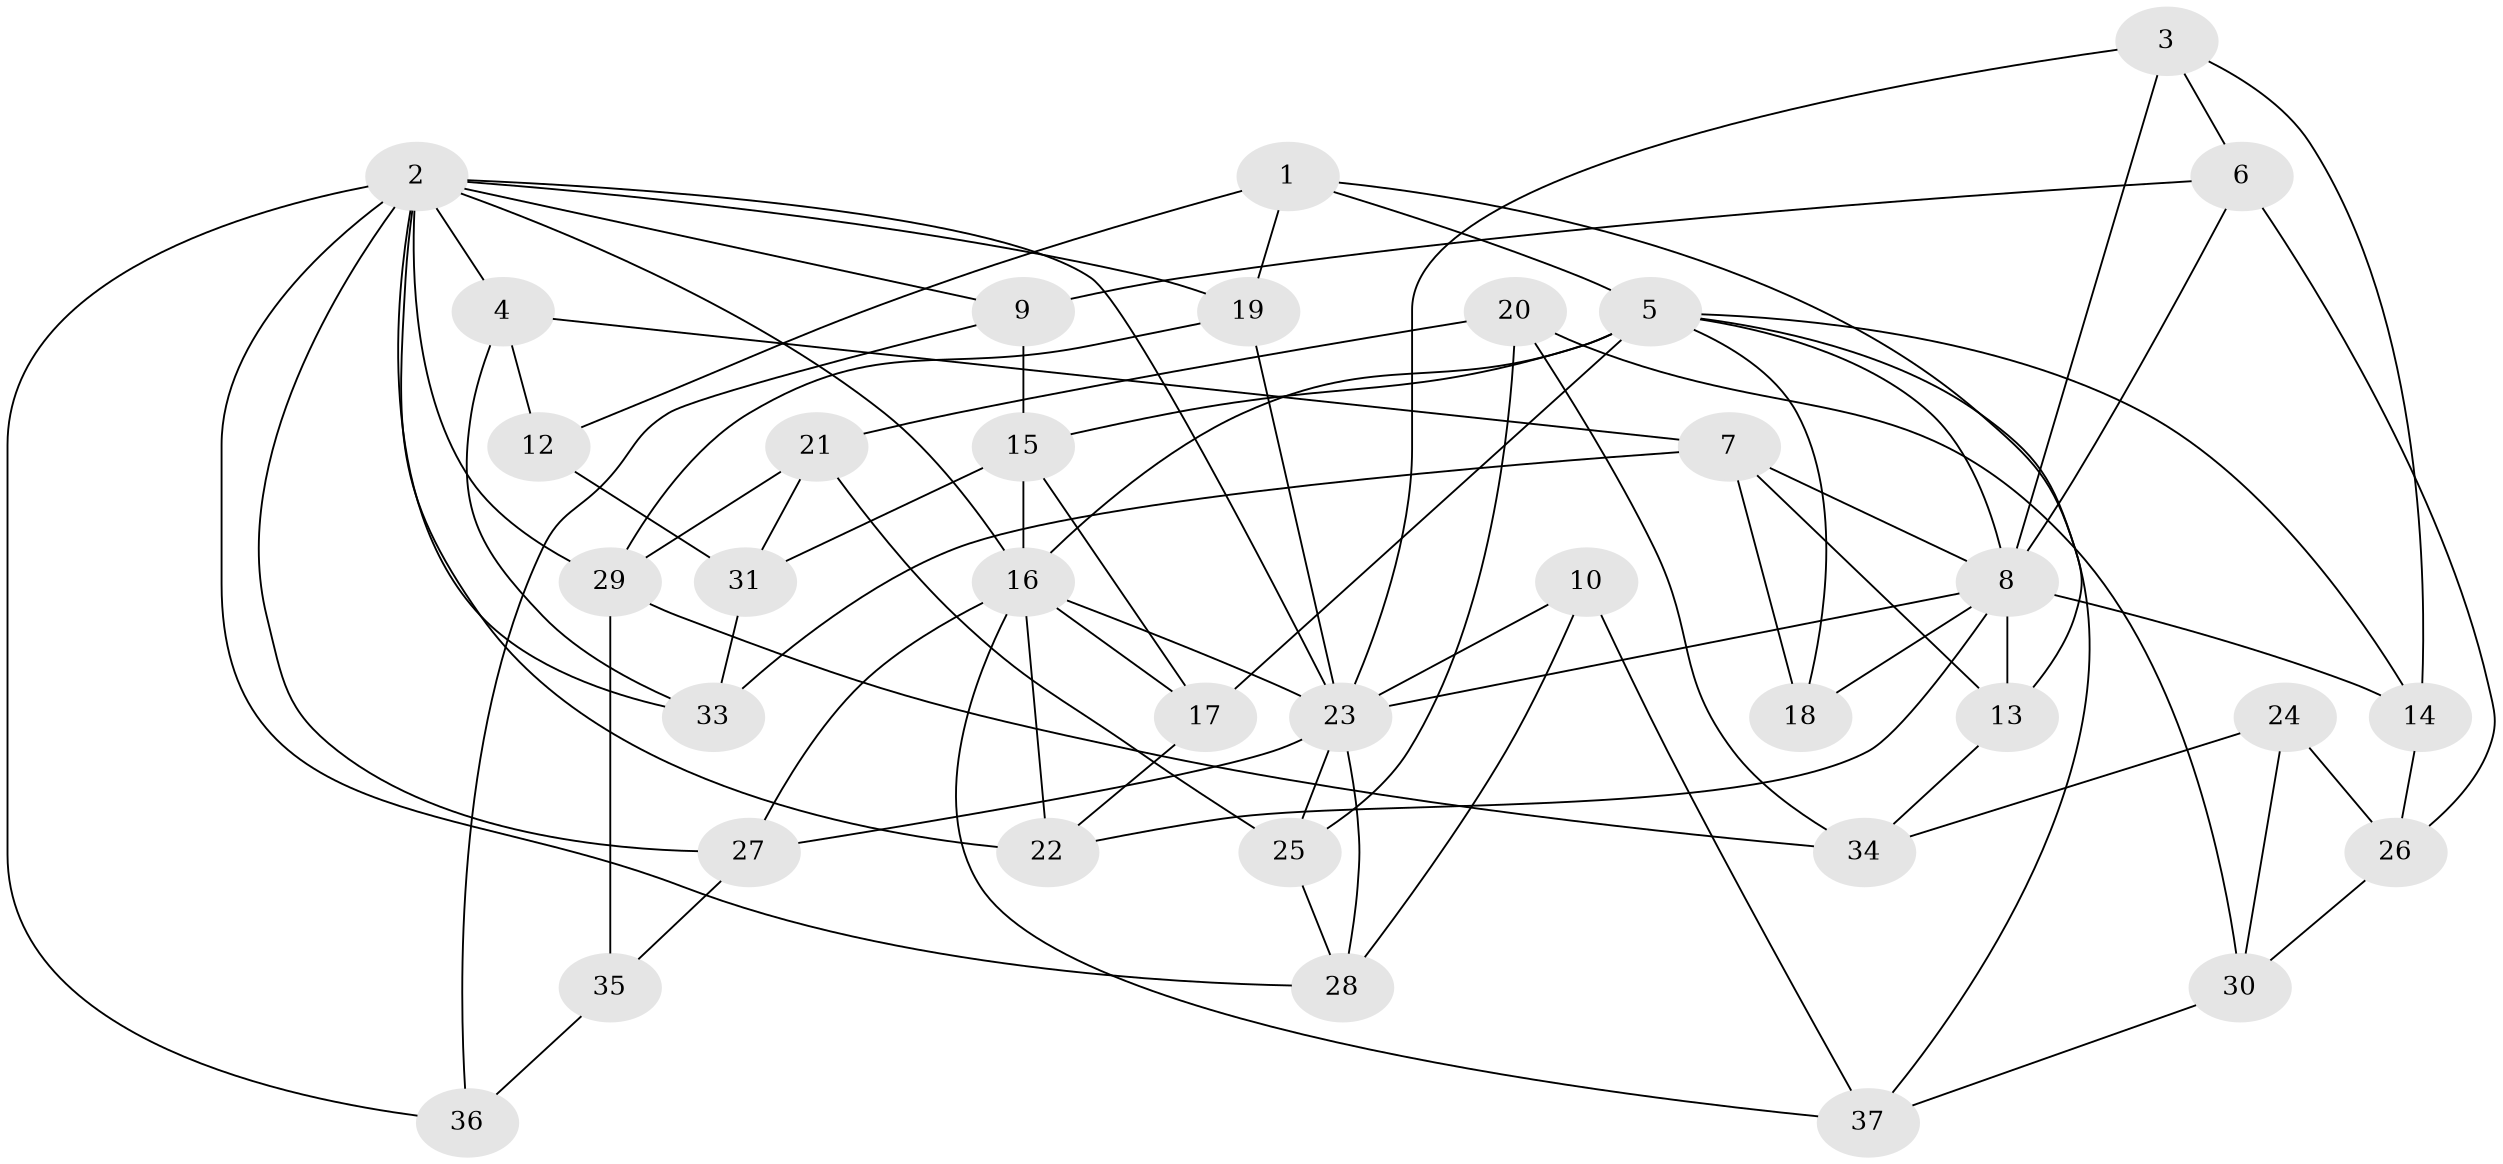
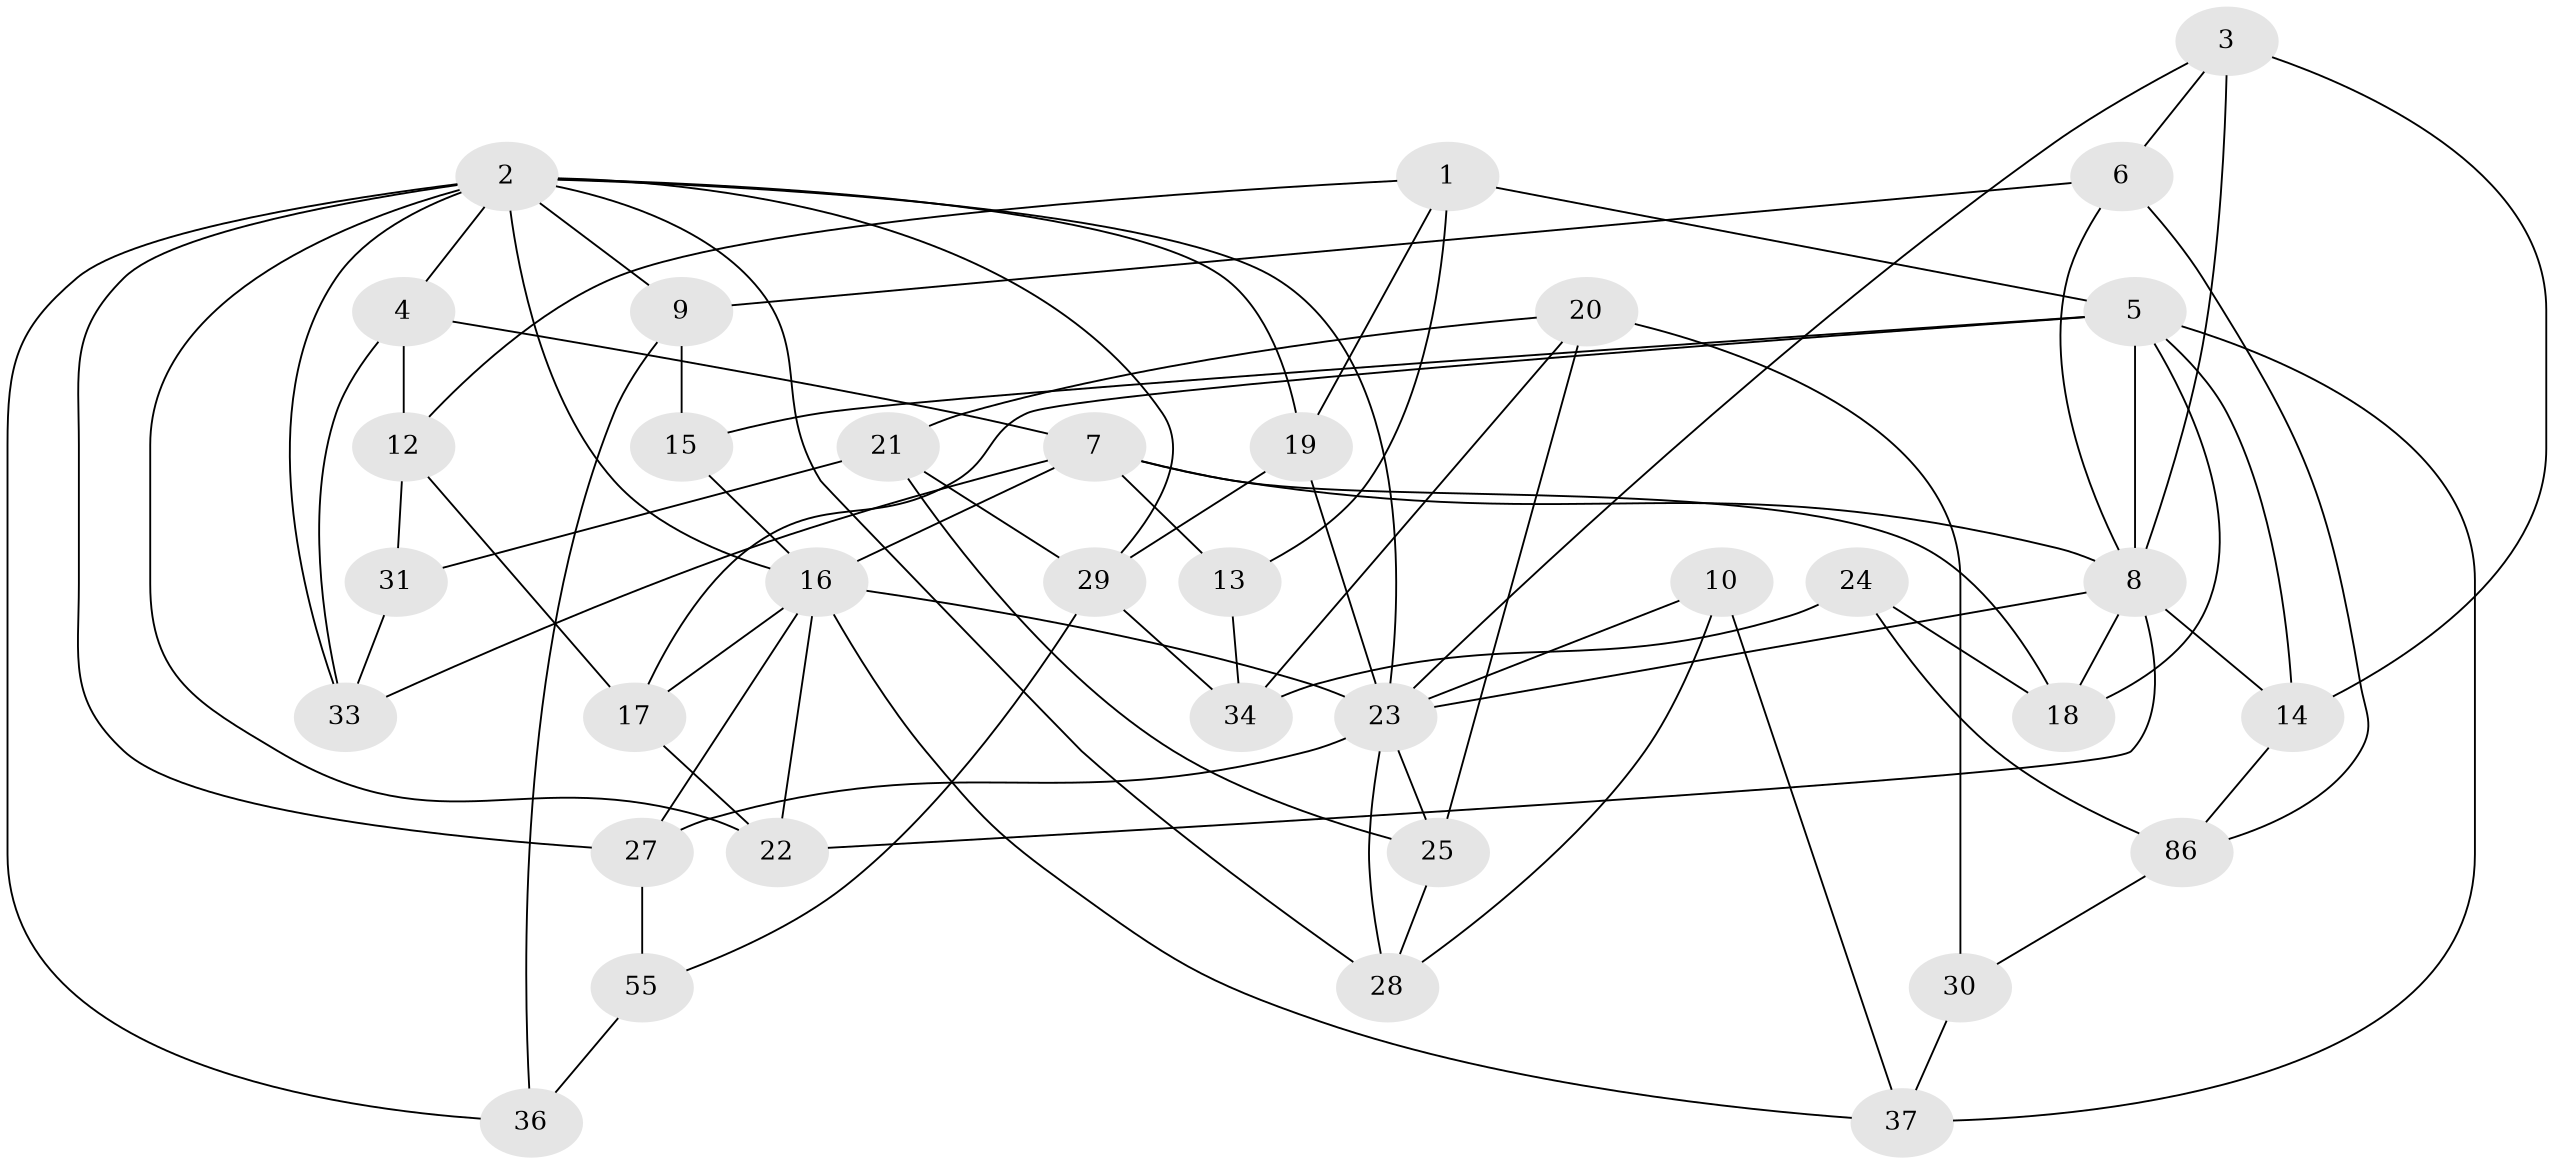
(1237, 416) -> (956, 514)
(884, 514) -> none
(1114, 582) -> (519, 582)
(2007, 650) -> none
(2263, 852) -> (1947, 641)
(2396, 853) -> (2182, 853)
(610, 988) -> (642, 988)
